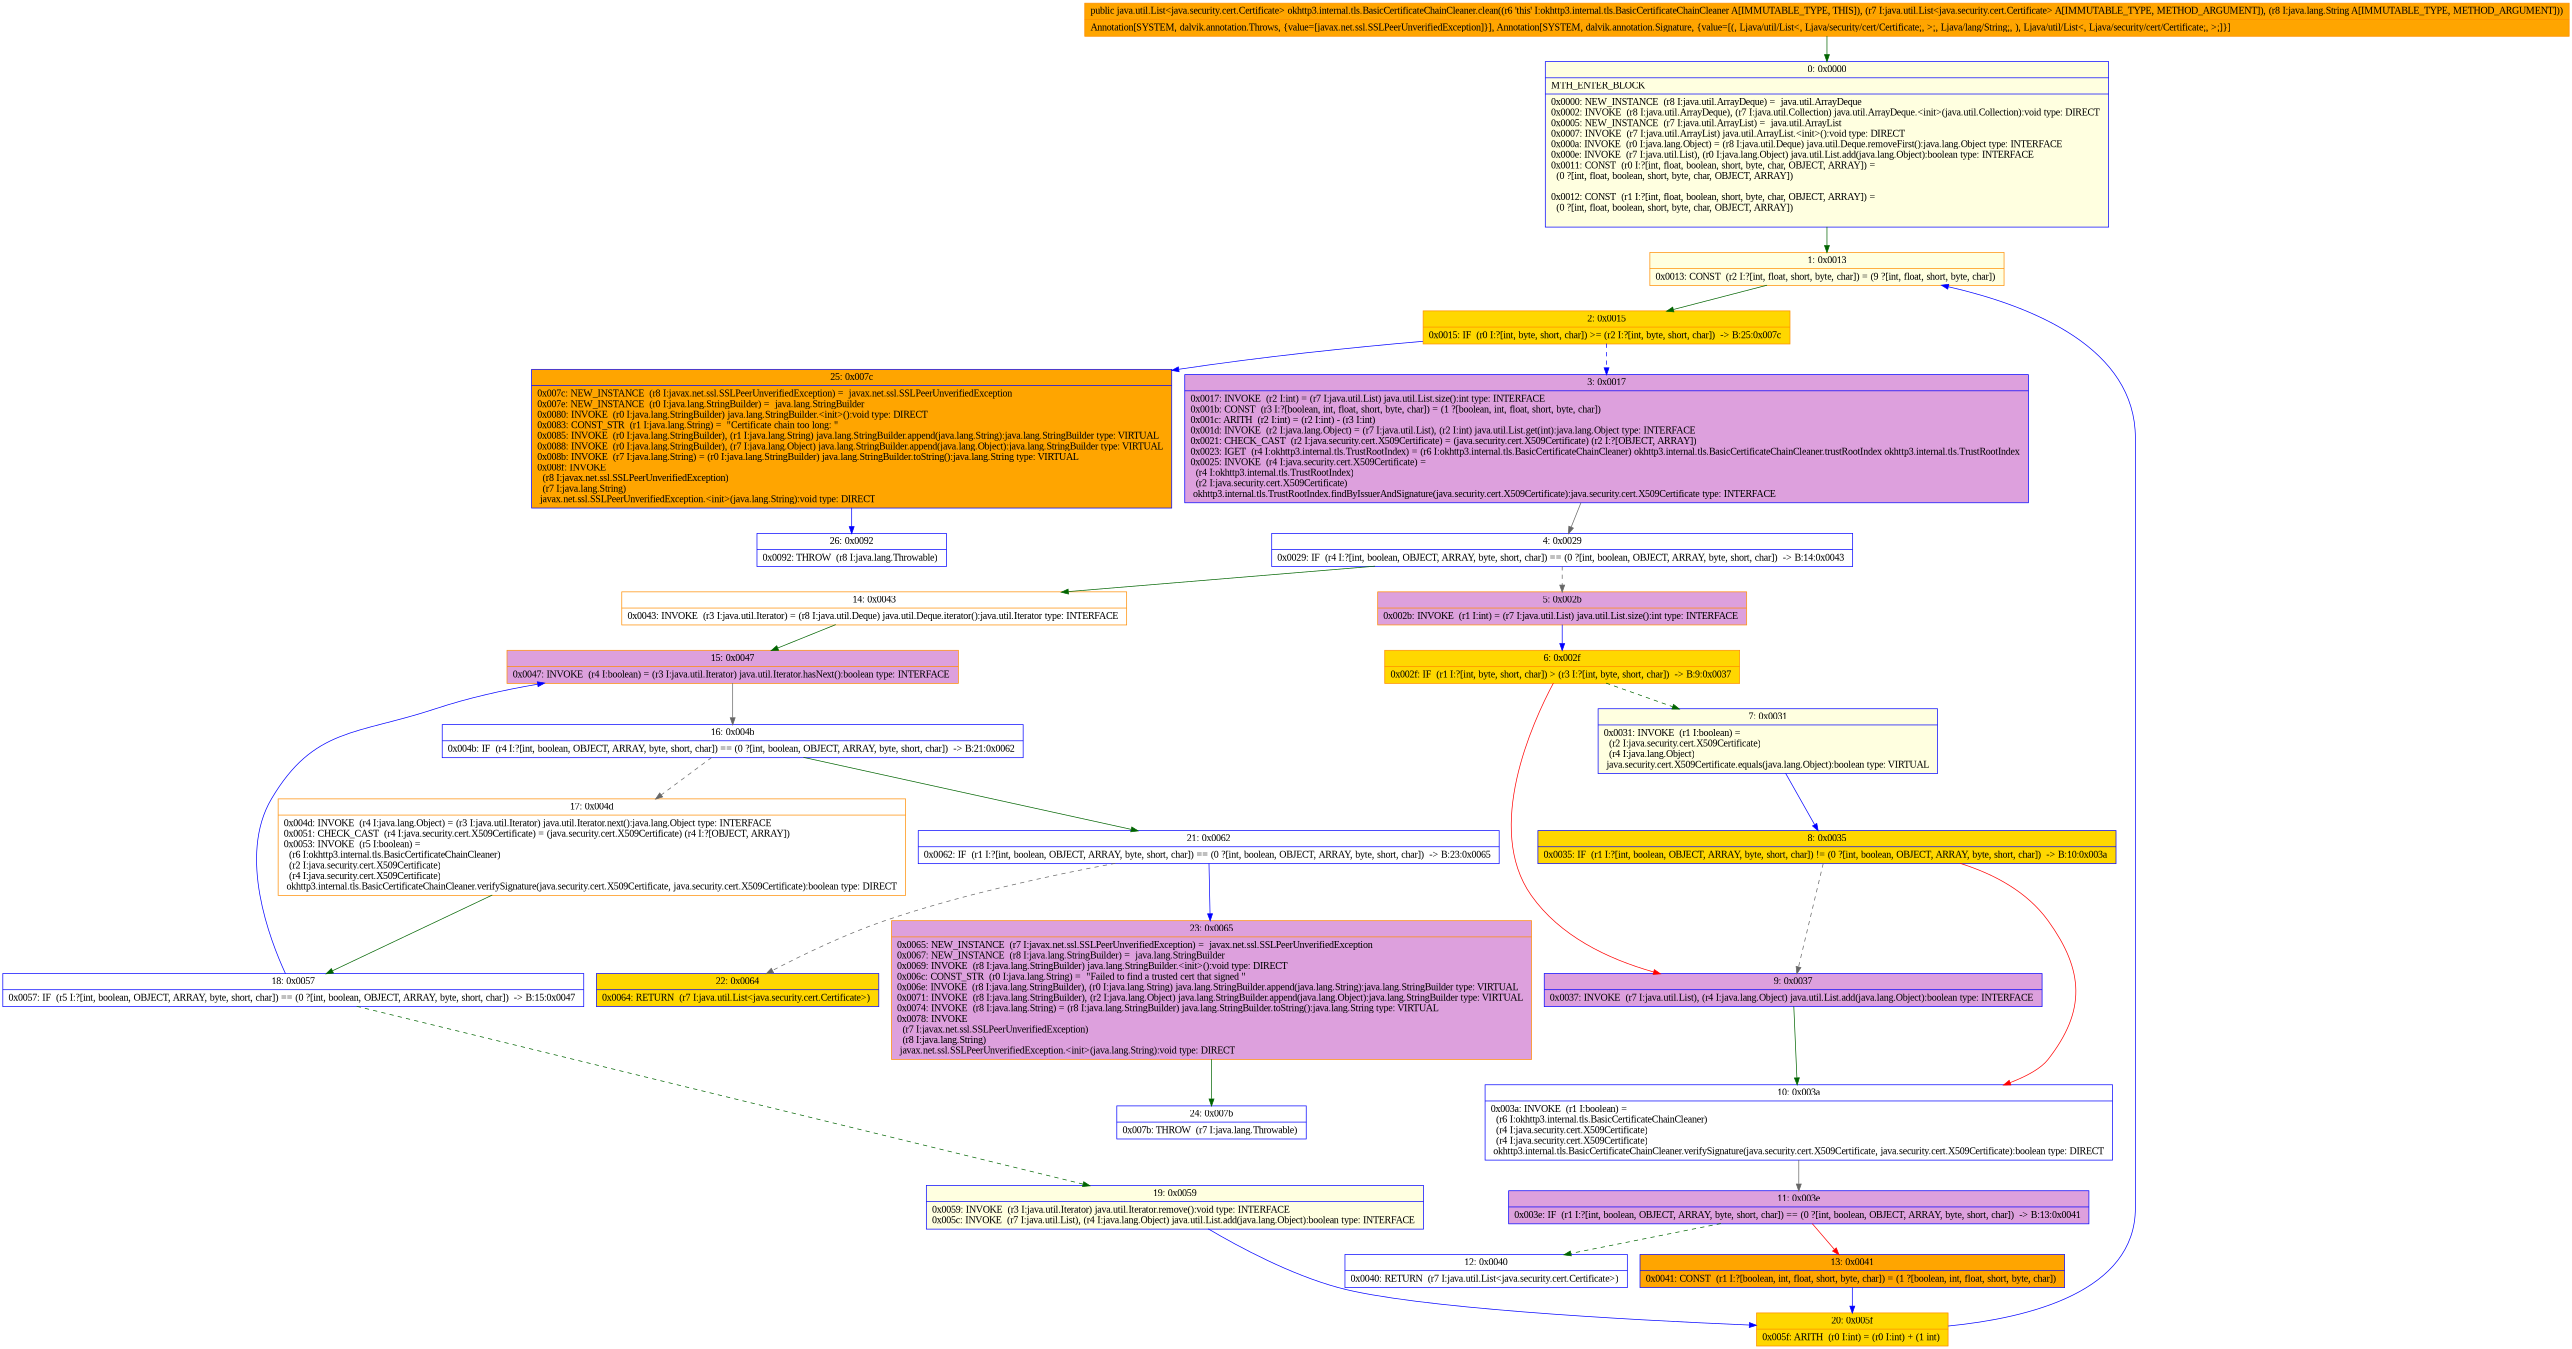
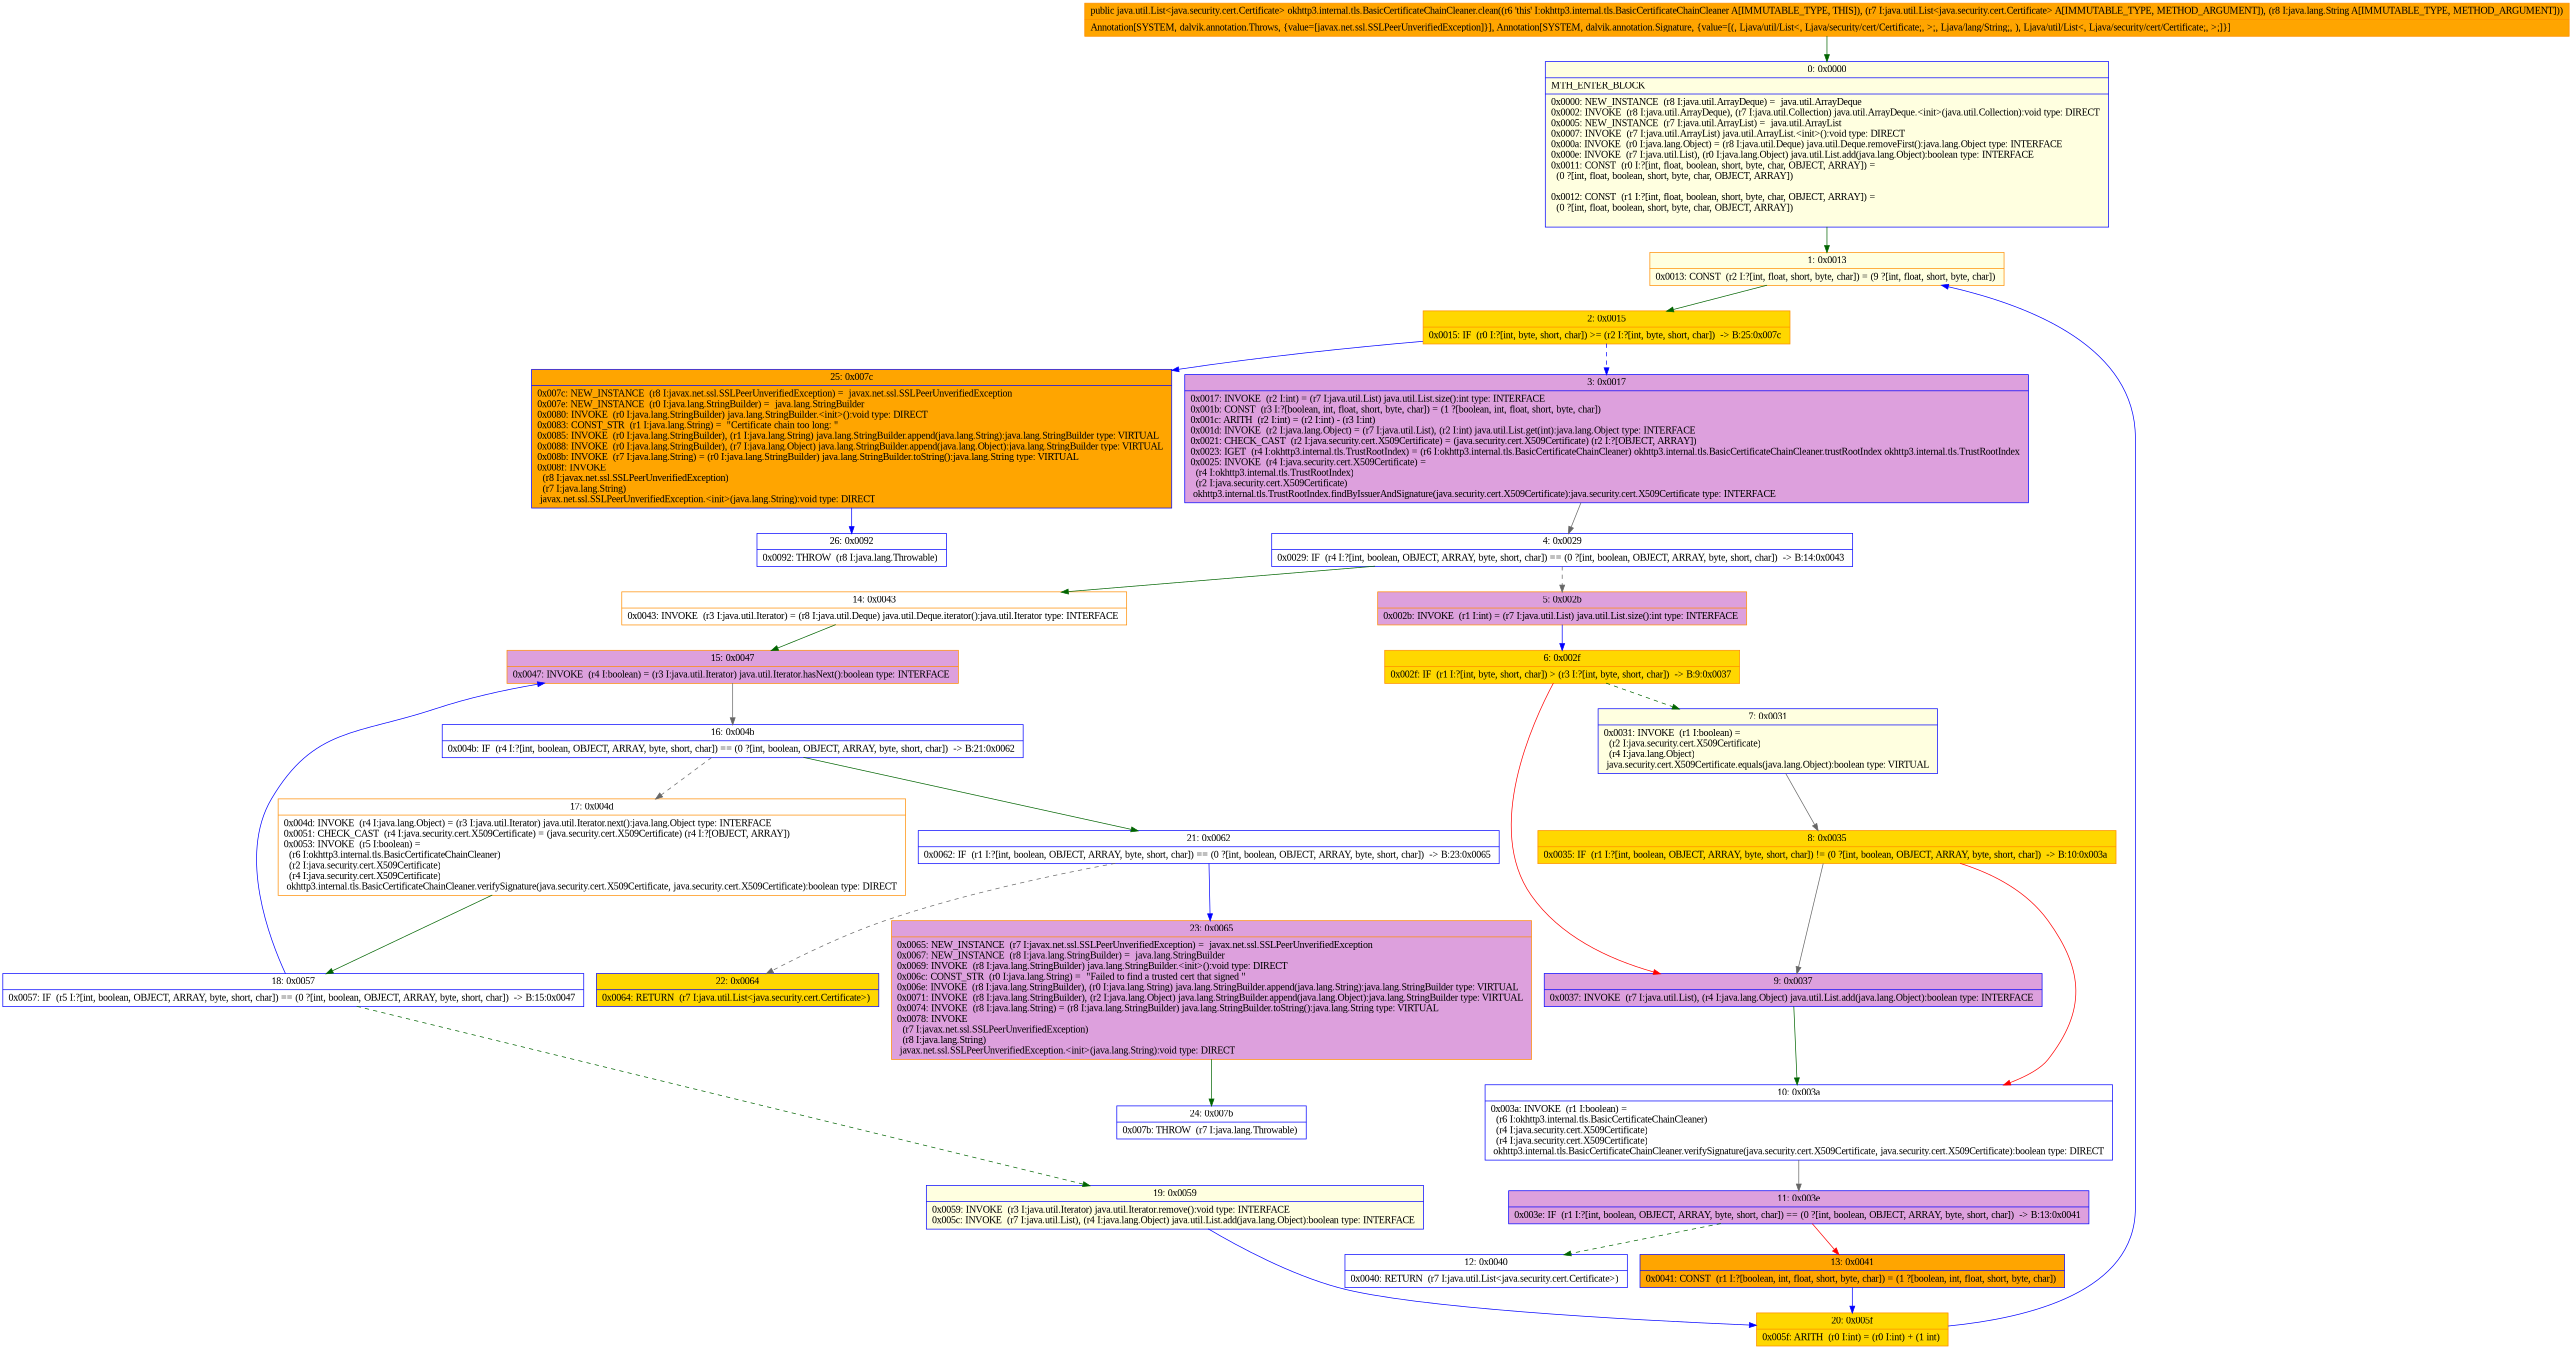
(1800, 799) -> (1800, 799)
(1827, 847) -> (1827, 847)
(1811, 915) -> (1811, 915)
